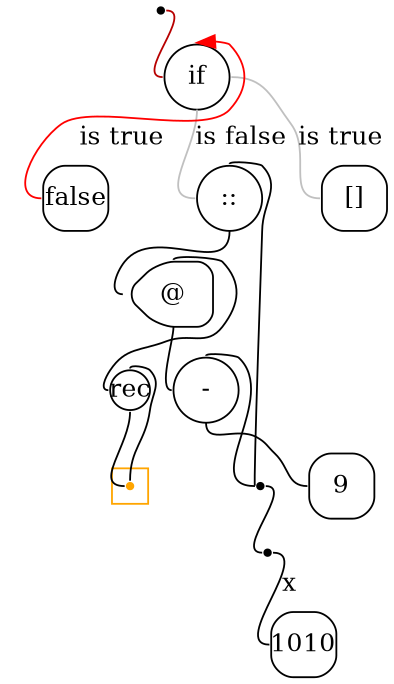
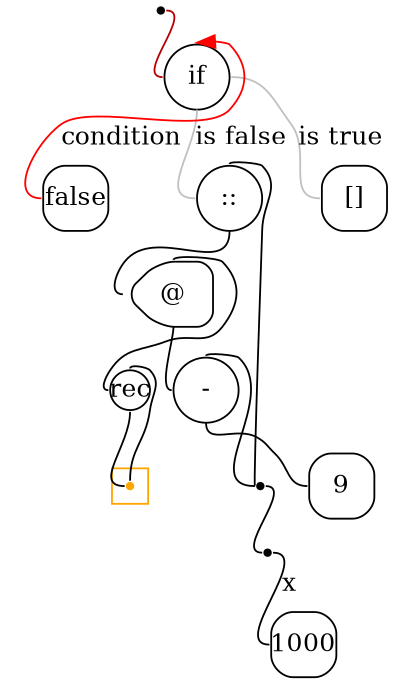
(122, 138) -> (122, 138)
(304, 645) -> (304, 645)
